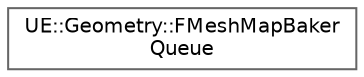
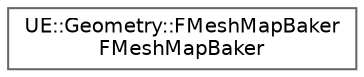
(182, 39) -> (182, 39)
